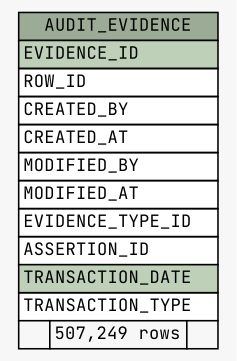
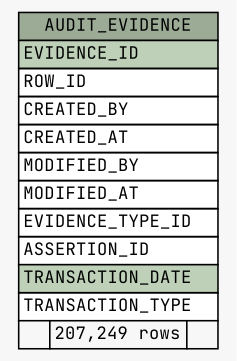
(118, 334) -> (118, 334)
